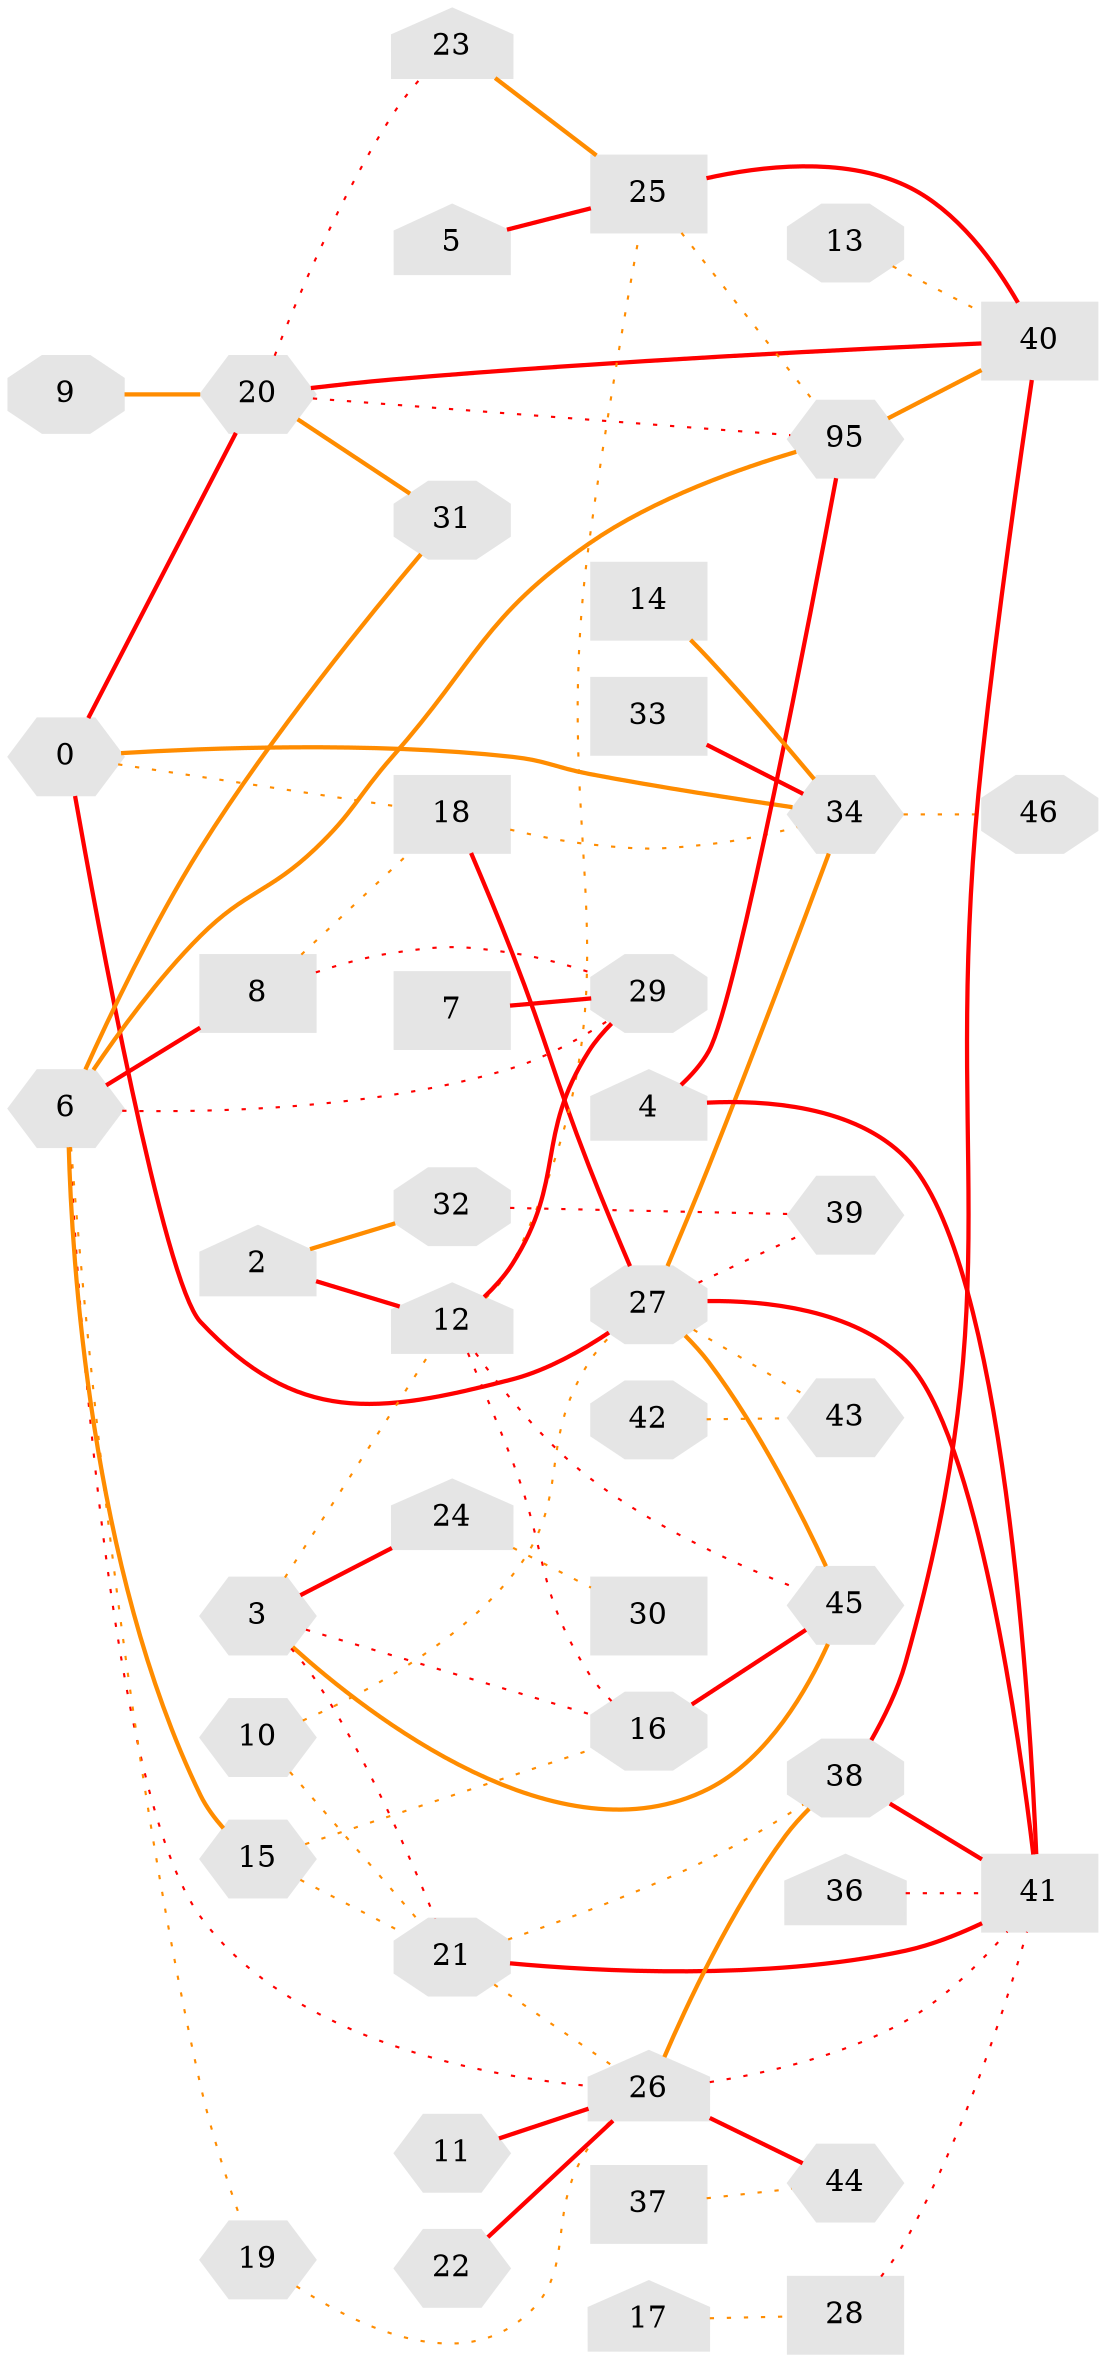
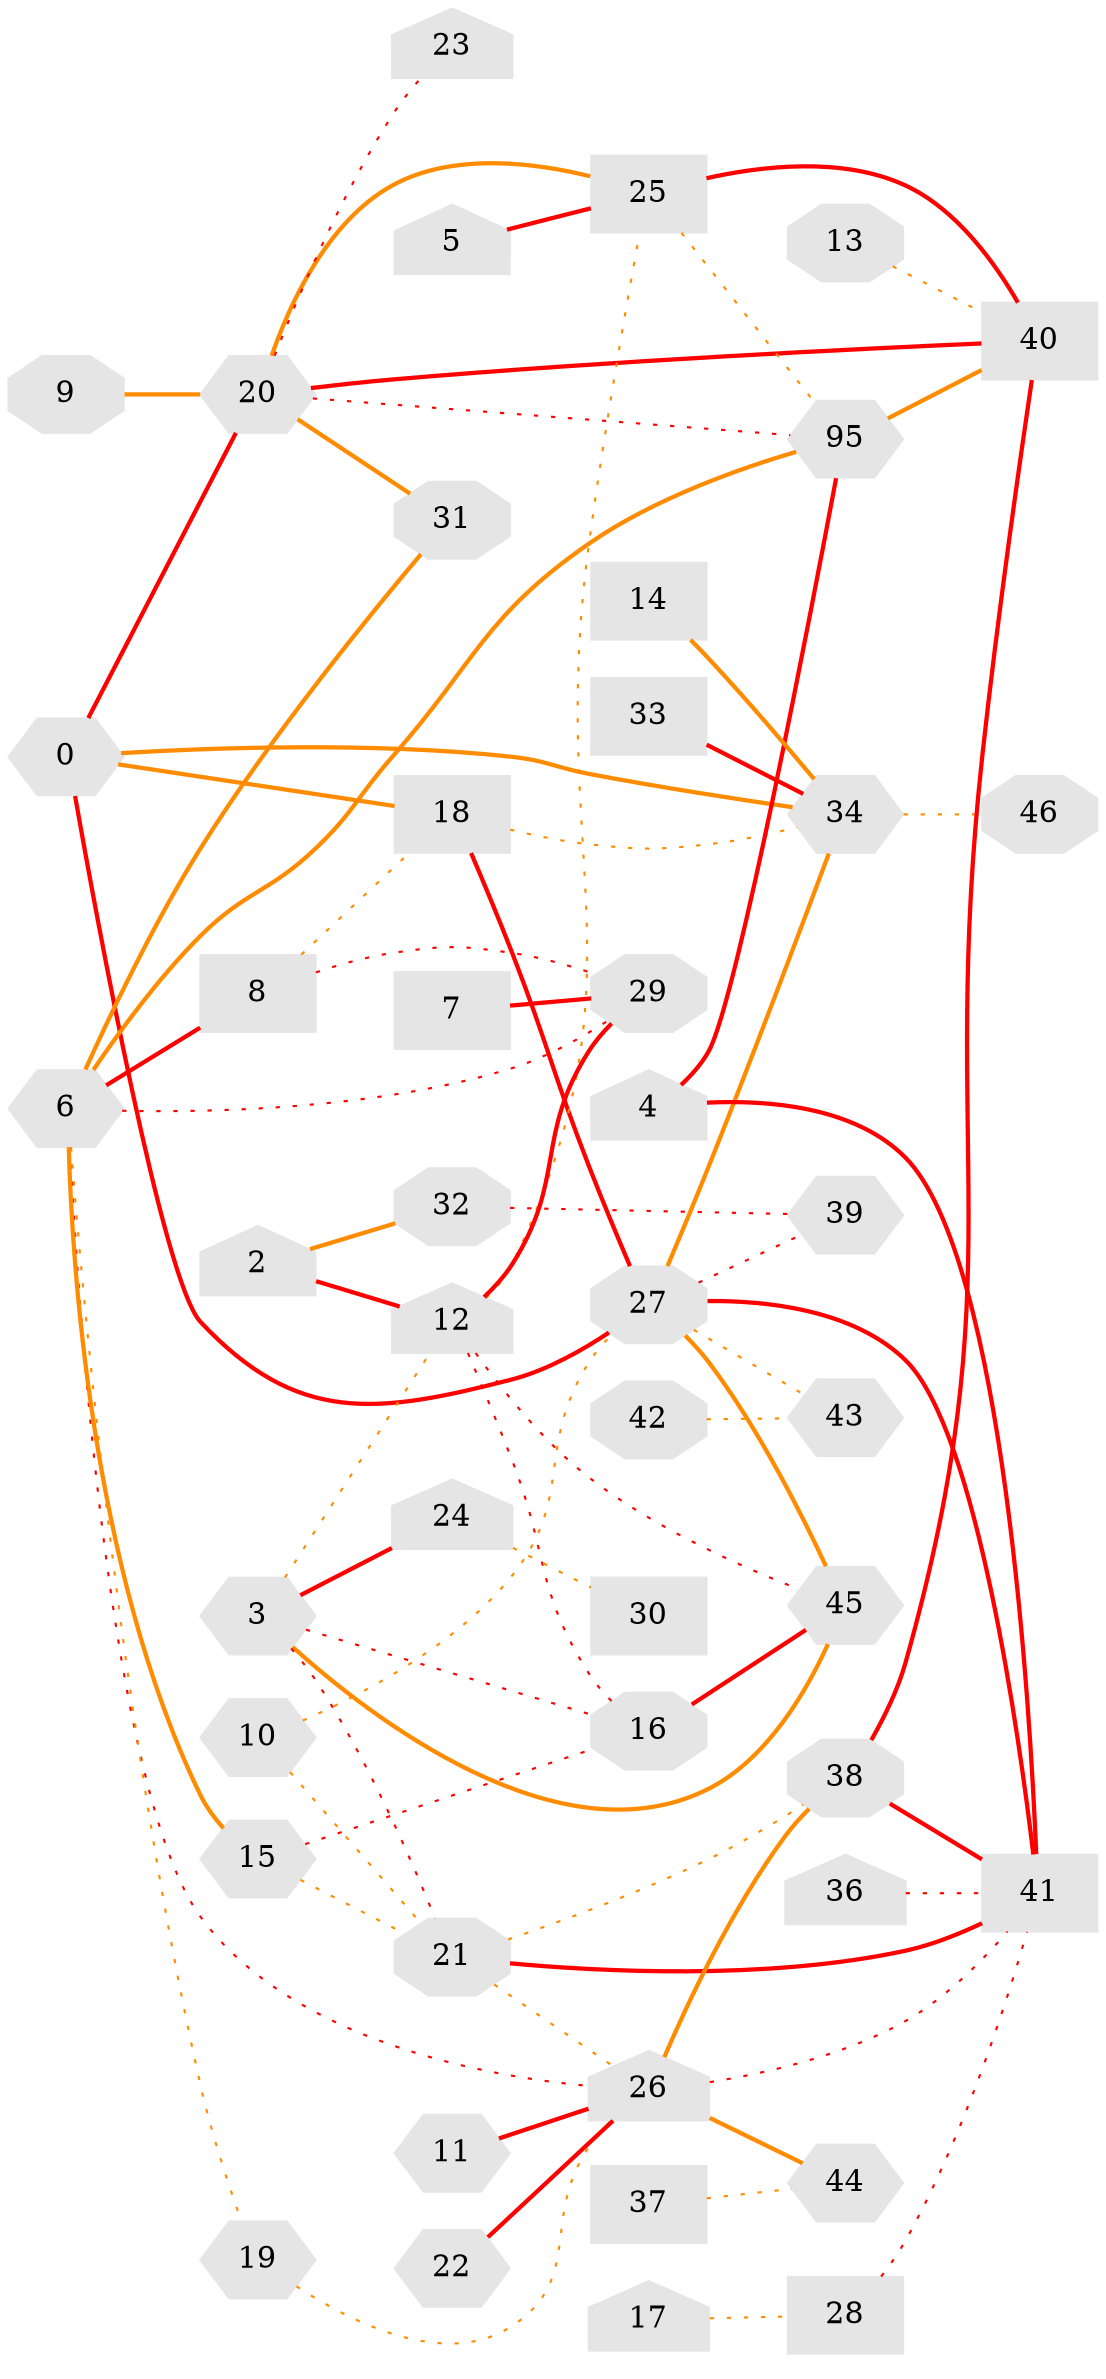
(546, 117) -> (388, 188)
(263, 786) -> (263, 786)
(449, 1796) -> (449, 1796)
(756, 2141) -> (756, 2141)
